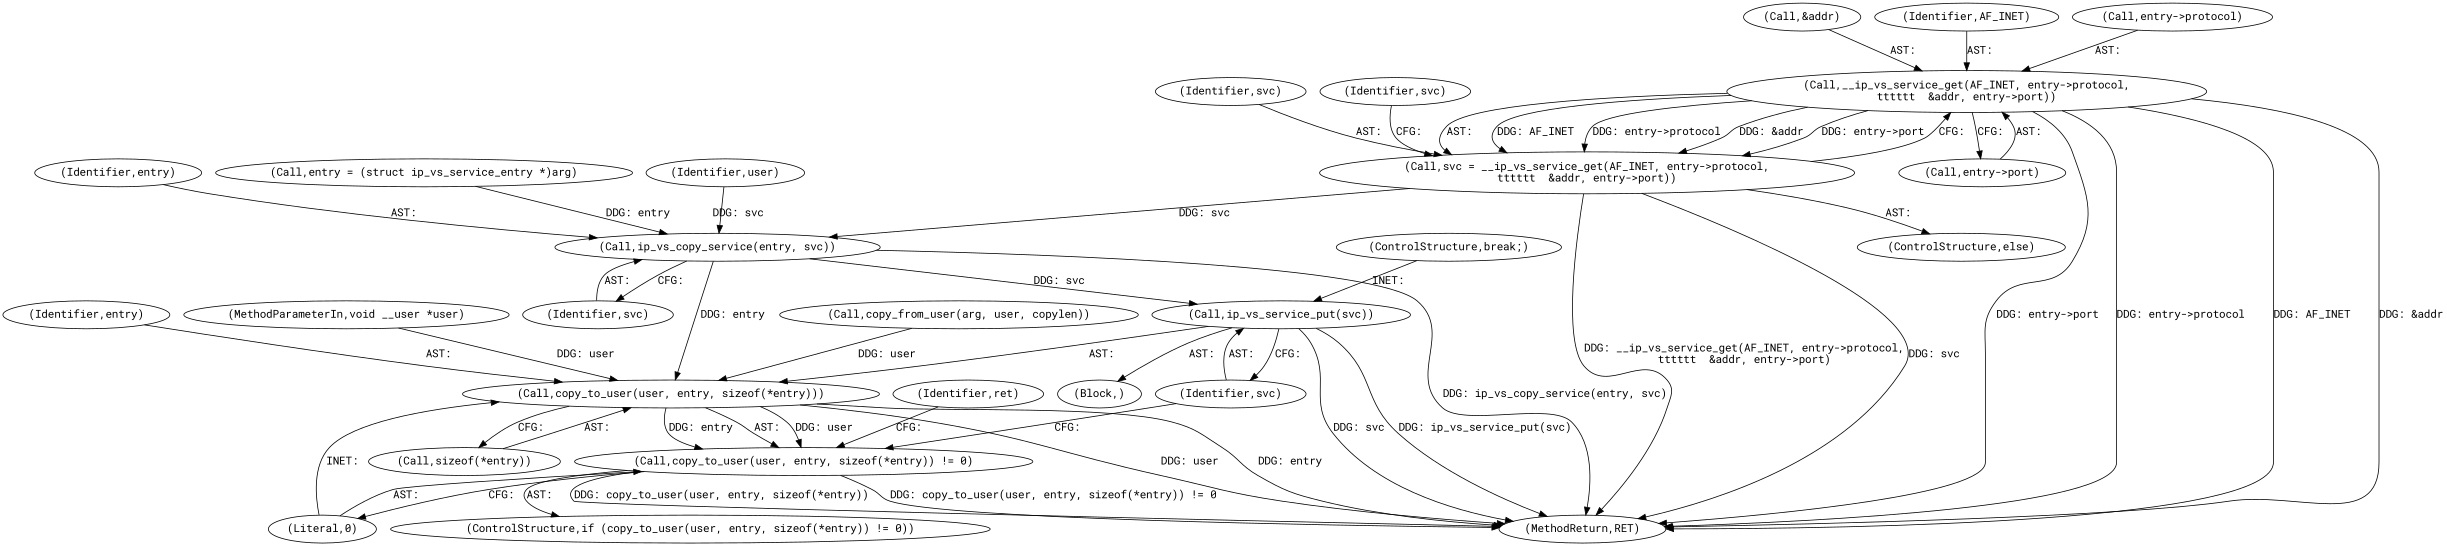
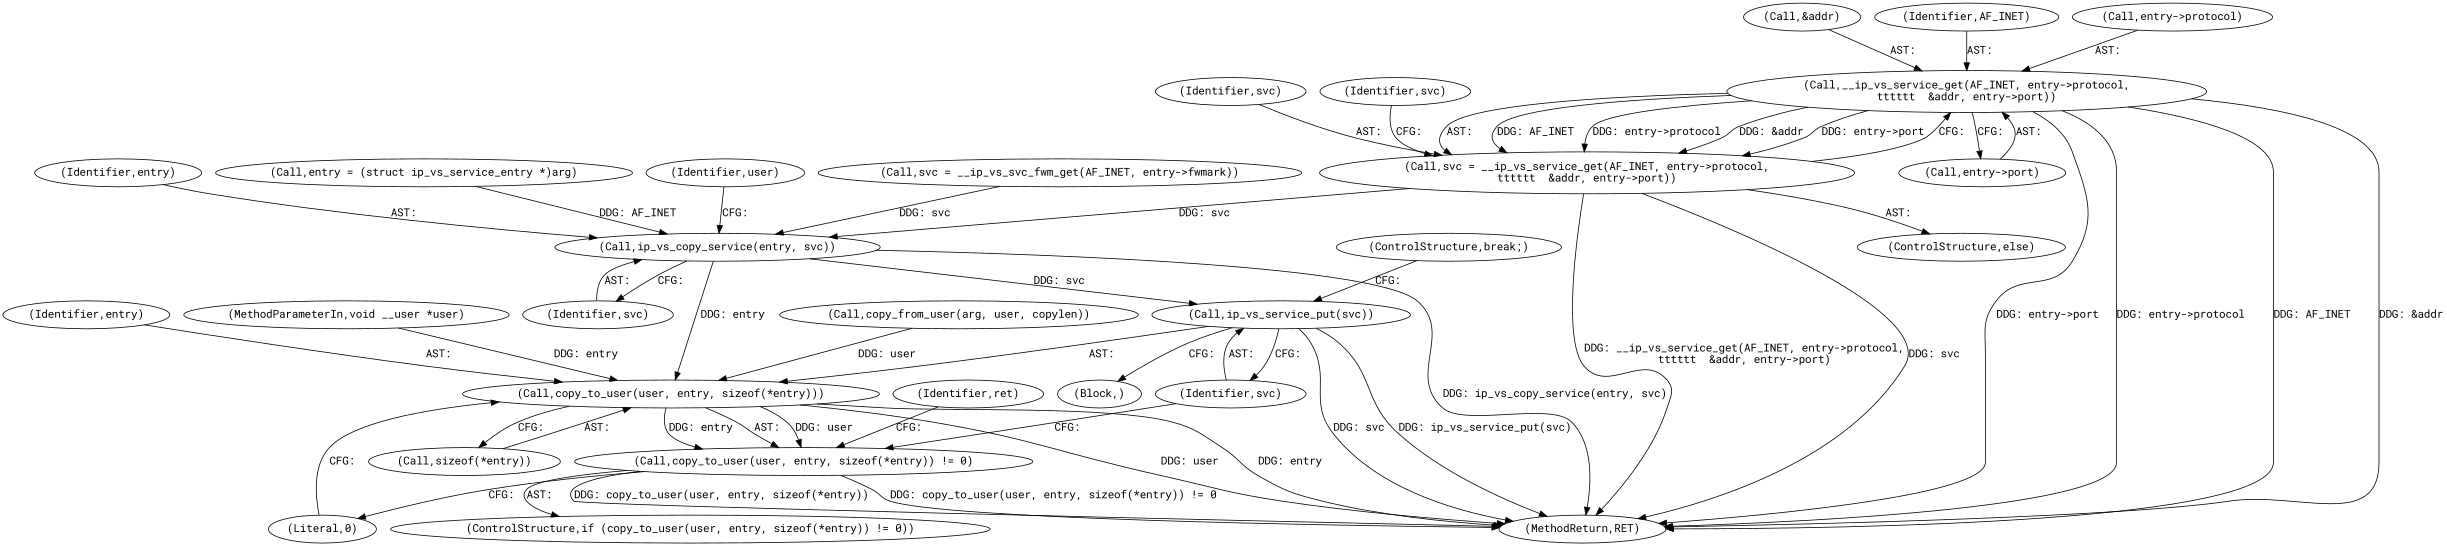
none -> (1060, 173)
(638, 213) -> (638, 213)
(739, 213) -> (739, 213)
(1391, 281) -> (1391, 281)
(586, 354) -> (586, 354)
(1205, 354) -> (1205, 354)
(346, 462) -> (346, 462)
(484, 481) -> none
